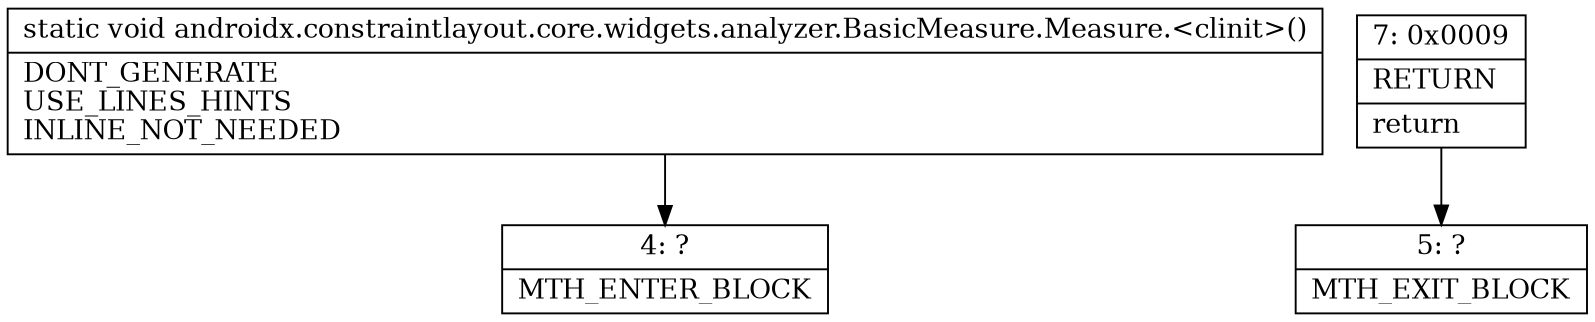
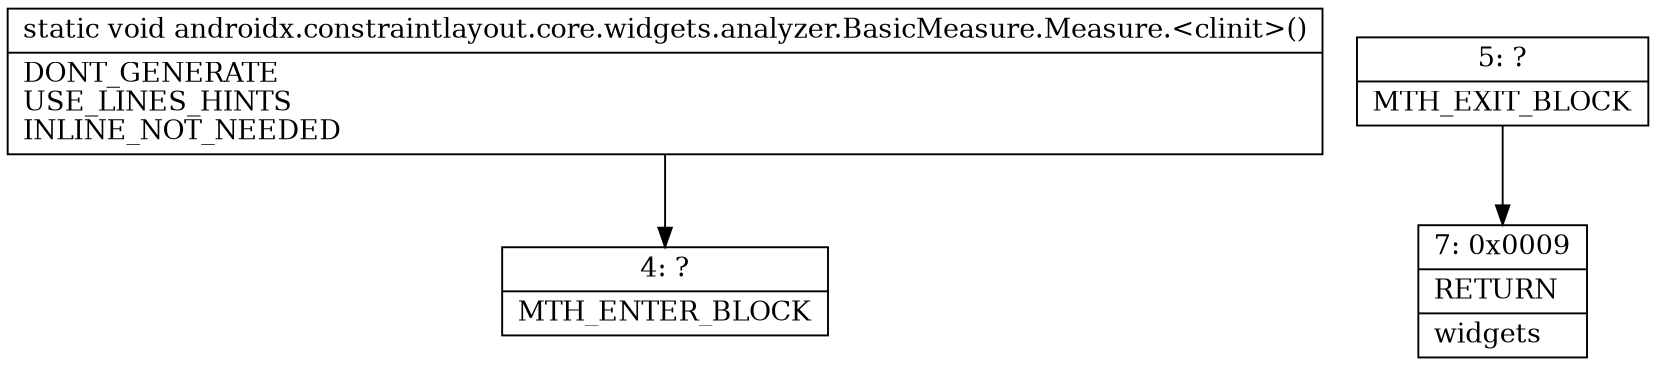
(1416, 125) -> (1488, 334)
(1441, 177) -> (1503, 165)
